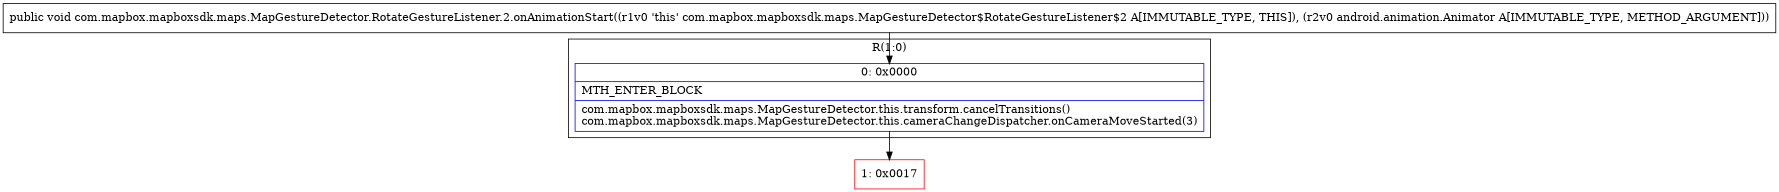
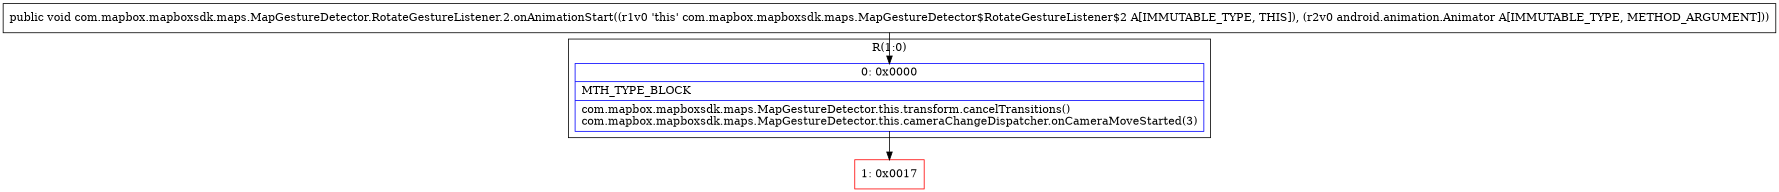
(642, 91) -> (636, 91)
